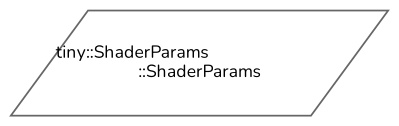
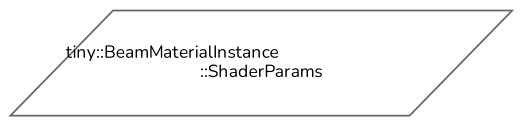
(200, 63) -> (261, 63)
